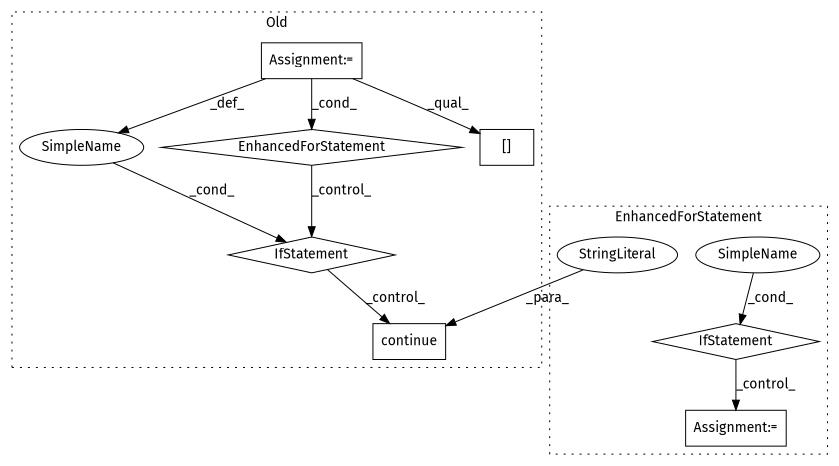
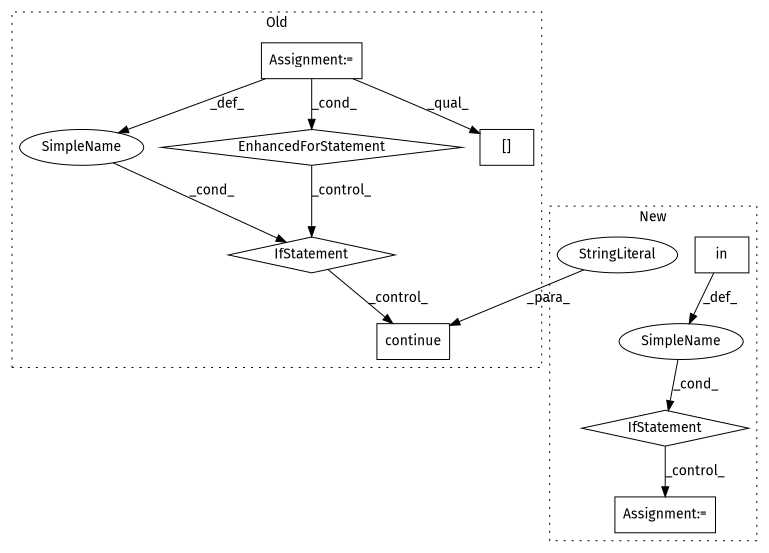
(689, 218) -> (653, 218)
none -> (722, 255)
